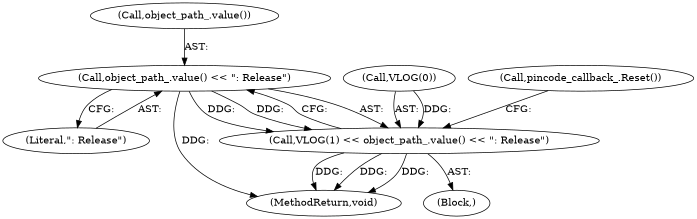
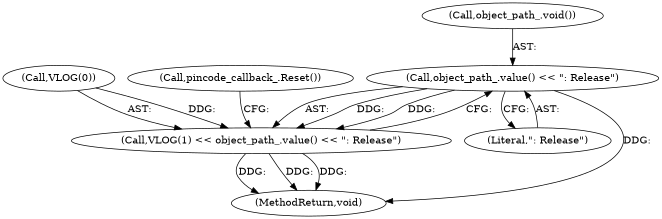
(185, 16) -> (513, 16)
(457, 203) -> none
